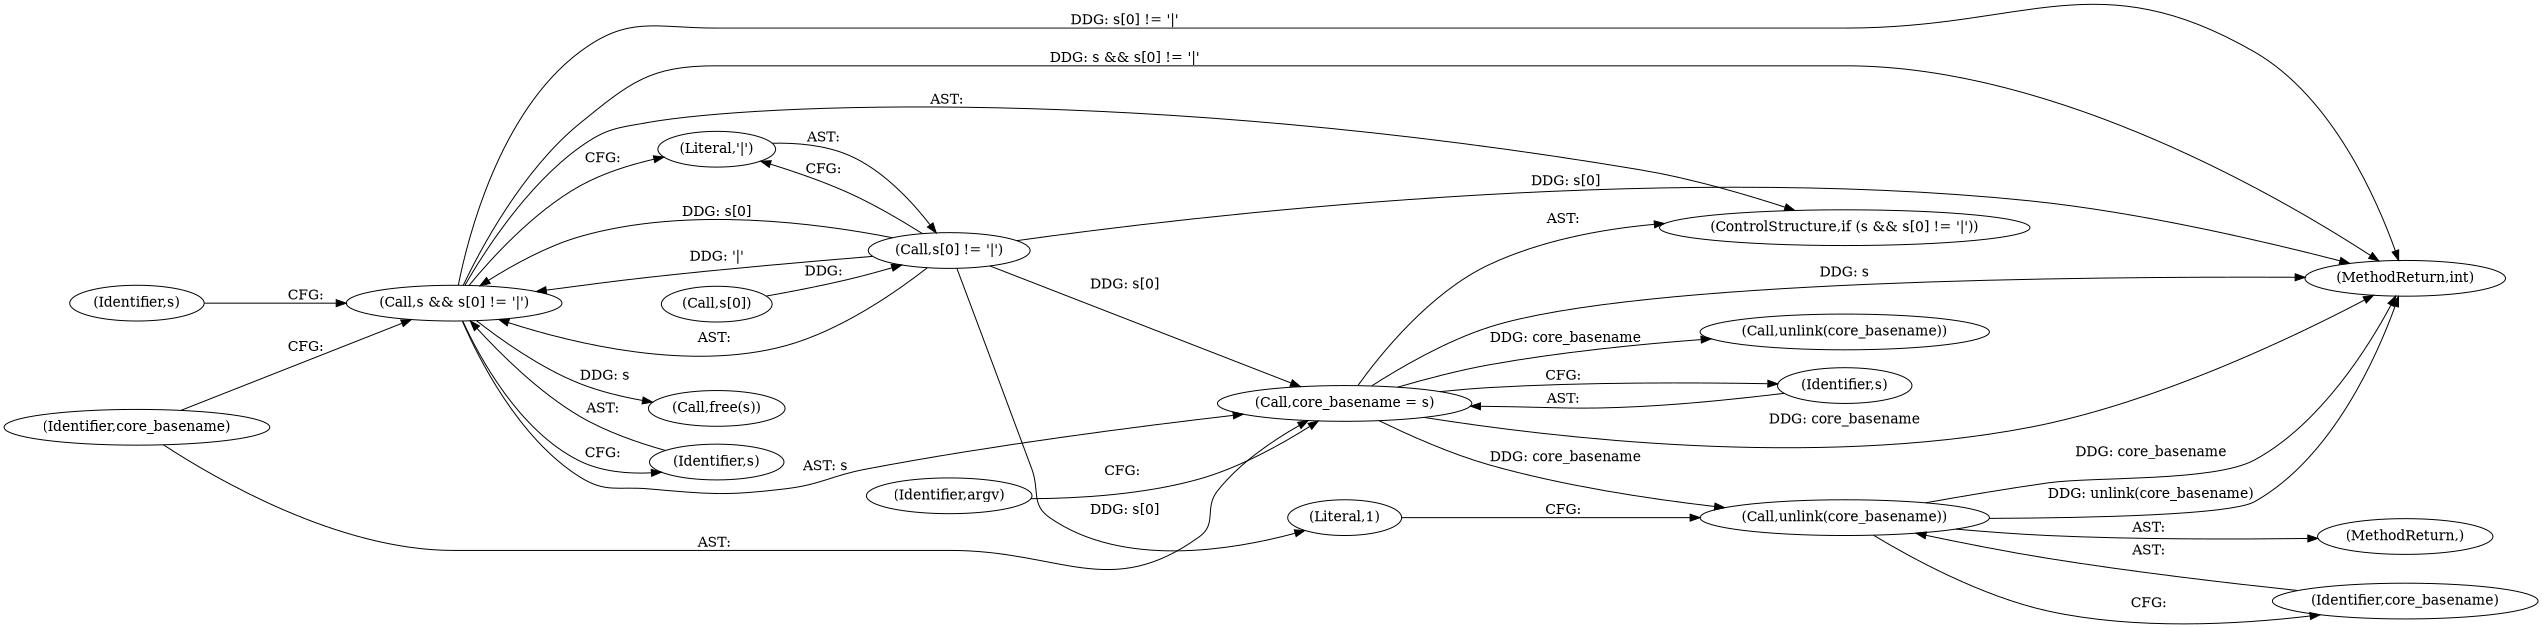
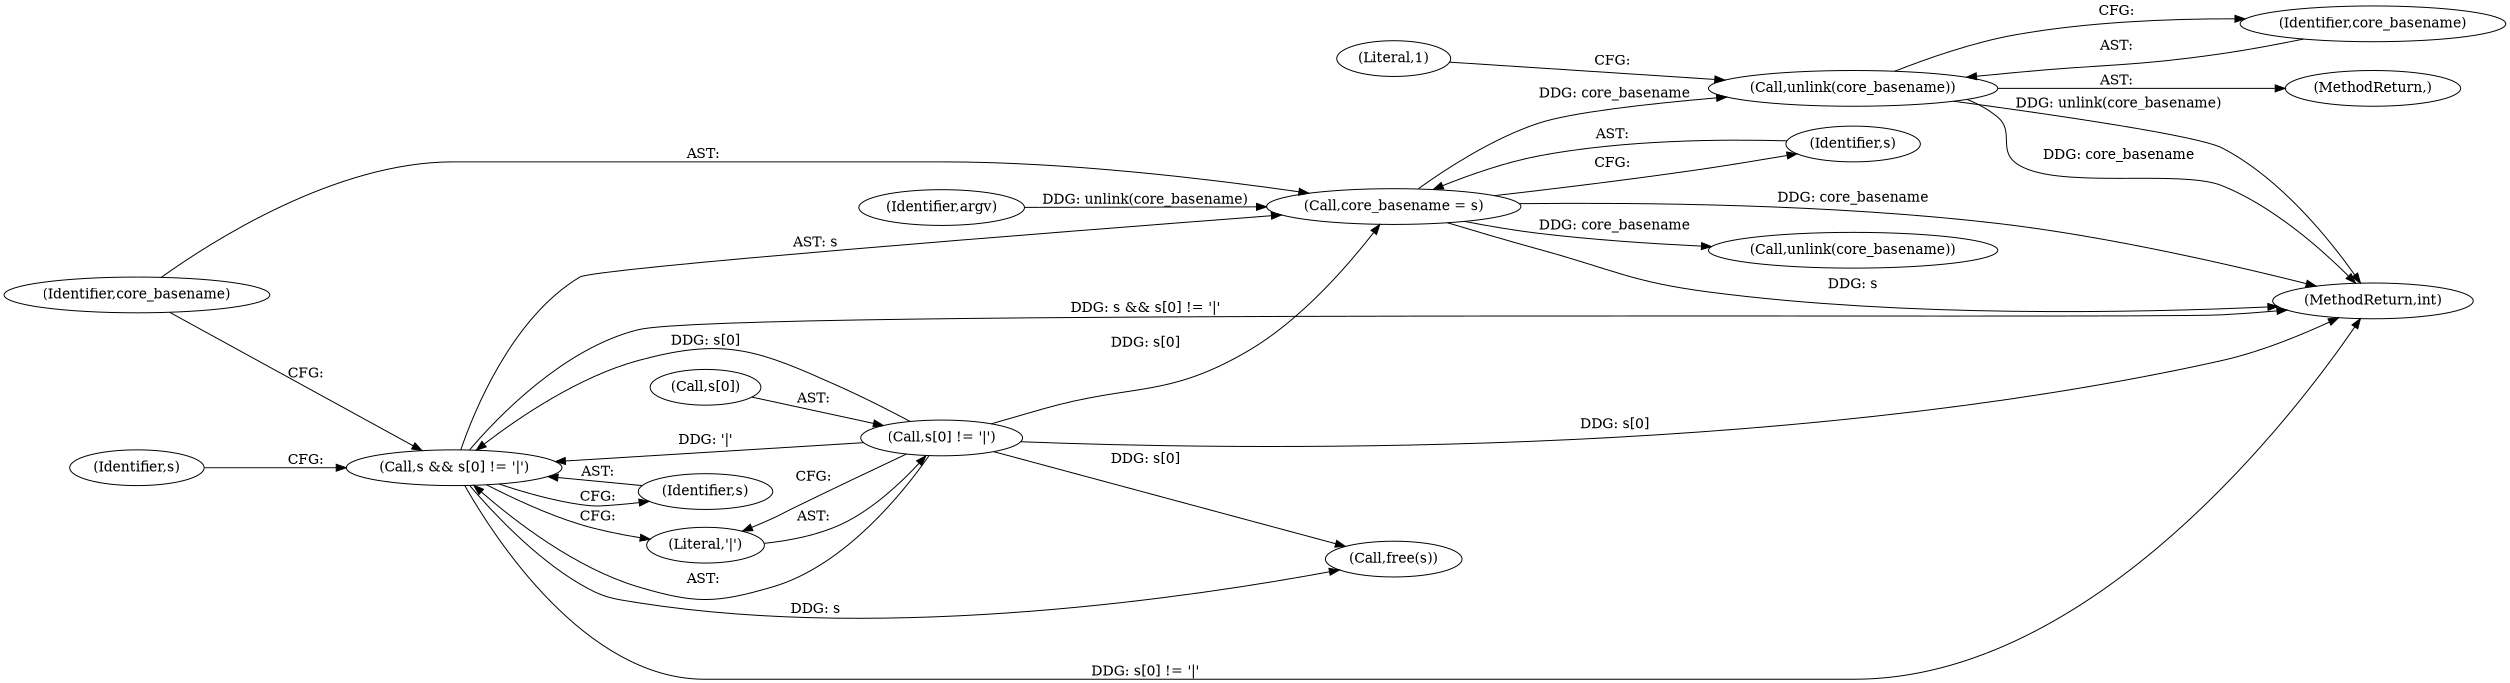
(1845, 228) -> none
(826, 272) -> (816, 399)
(1125, 471) -> (1145, 200)
(1044, 513) -> (1165, 498)
